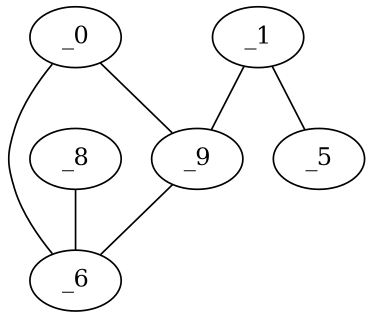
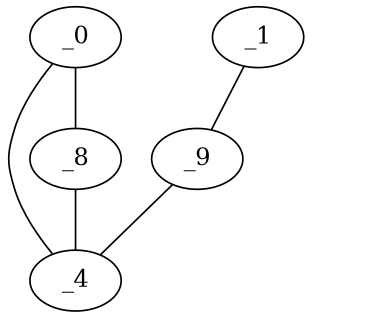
(136, 98) -> (76, 98)
(319, 159) -> none
(76, 281) -> (76, 281)
